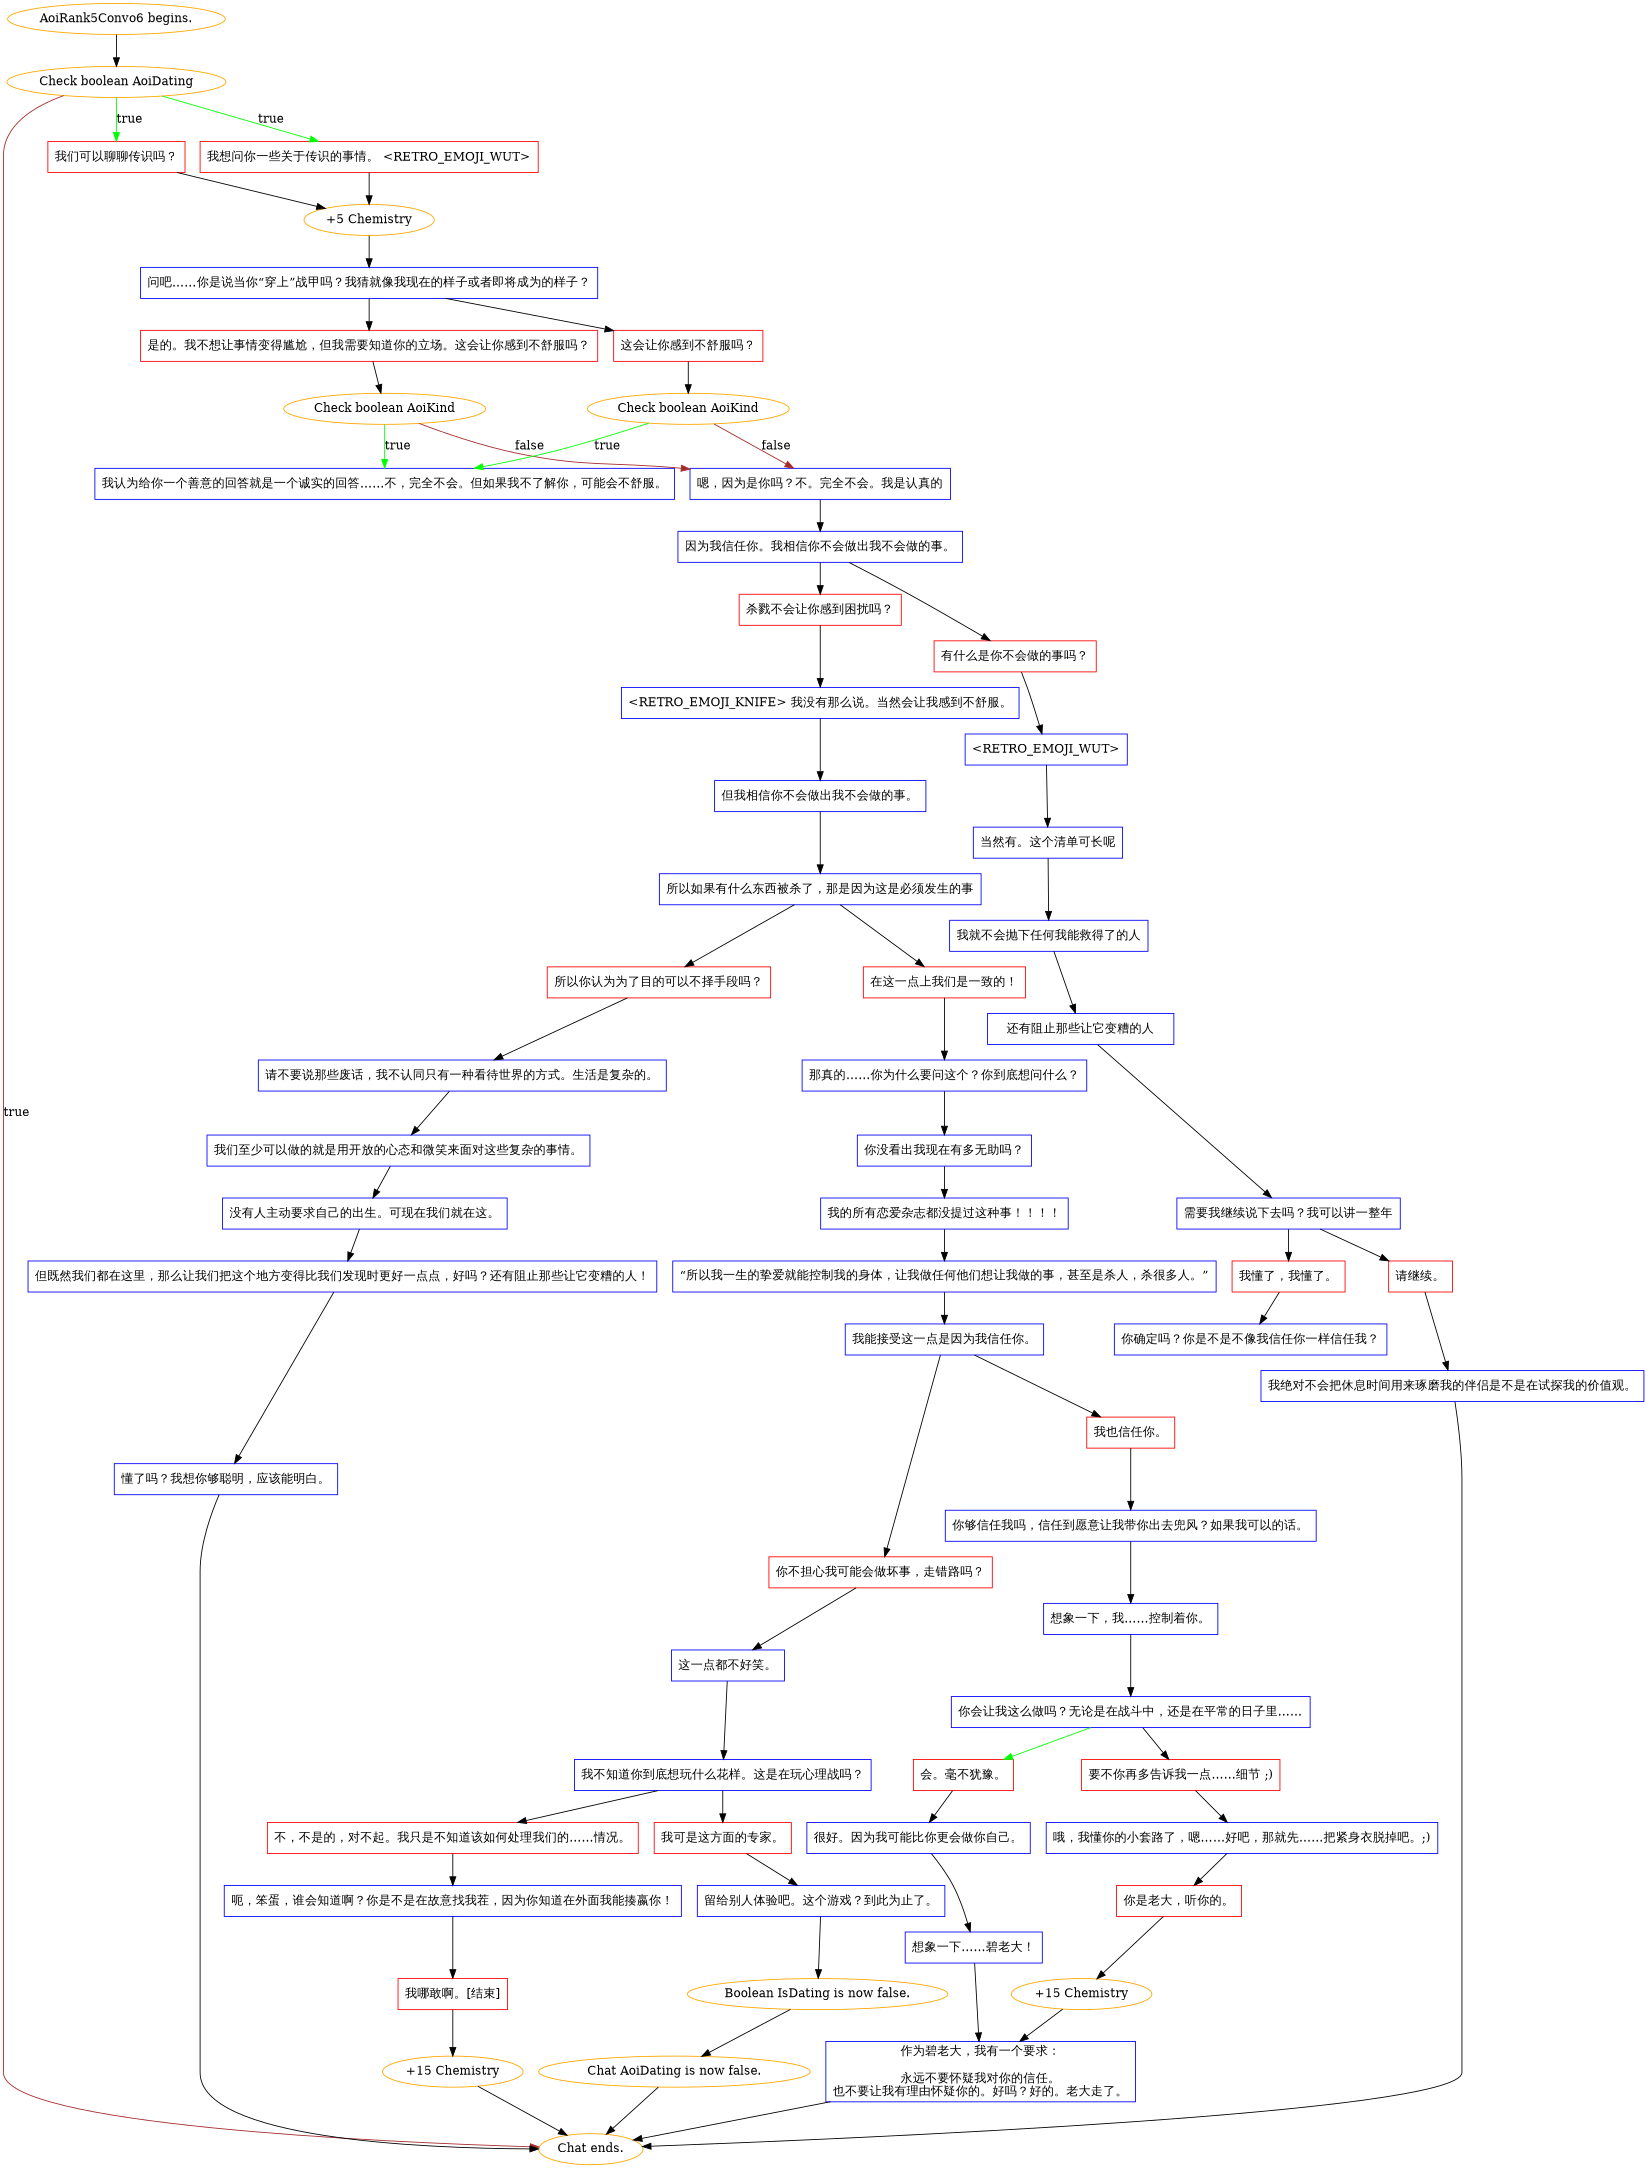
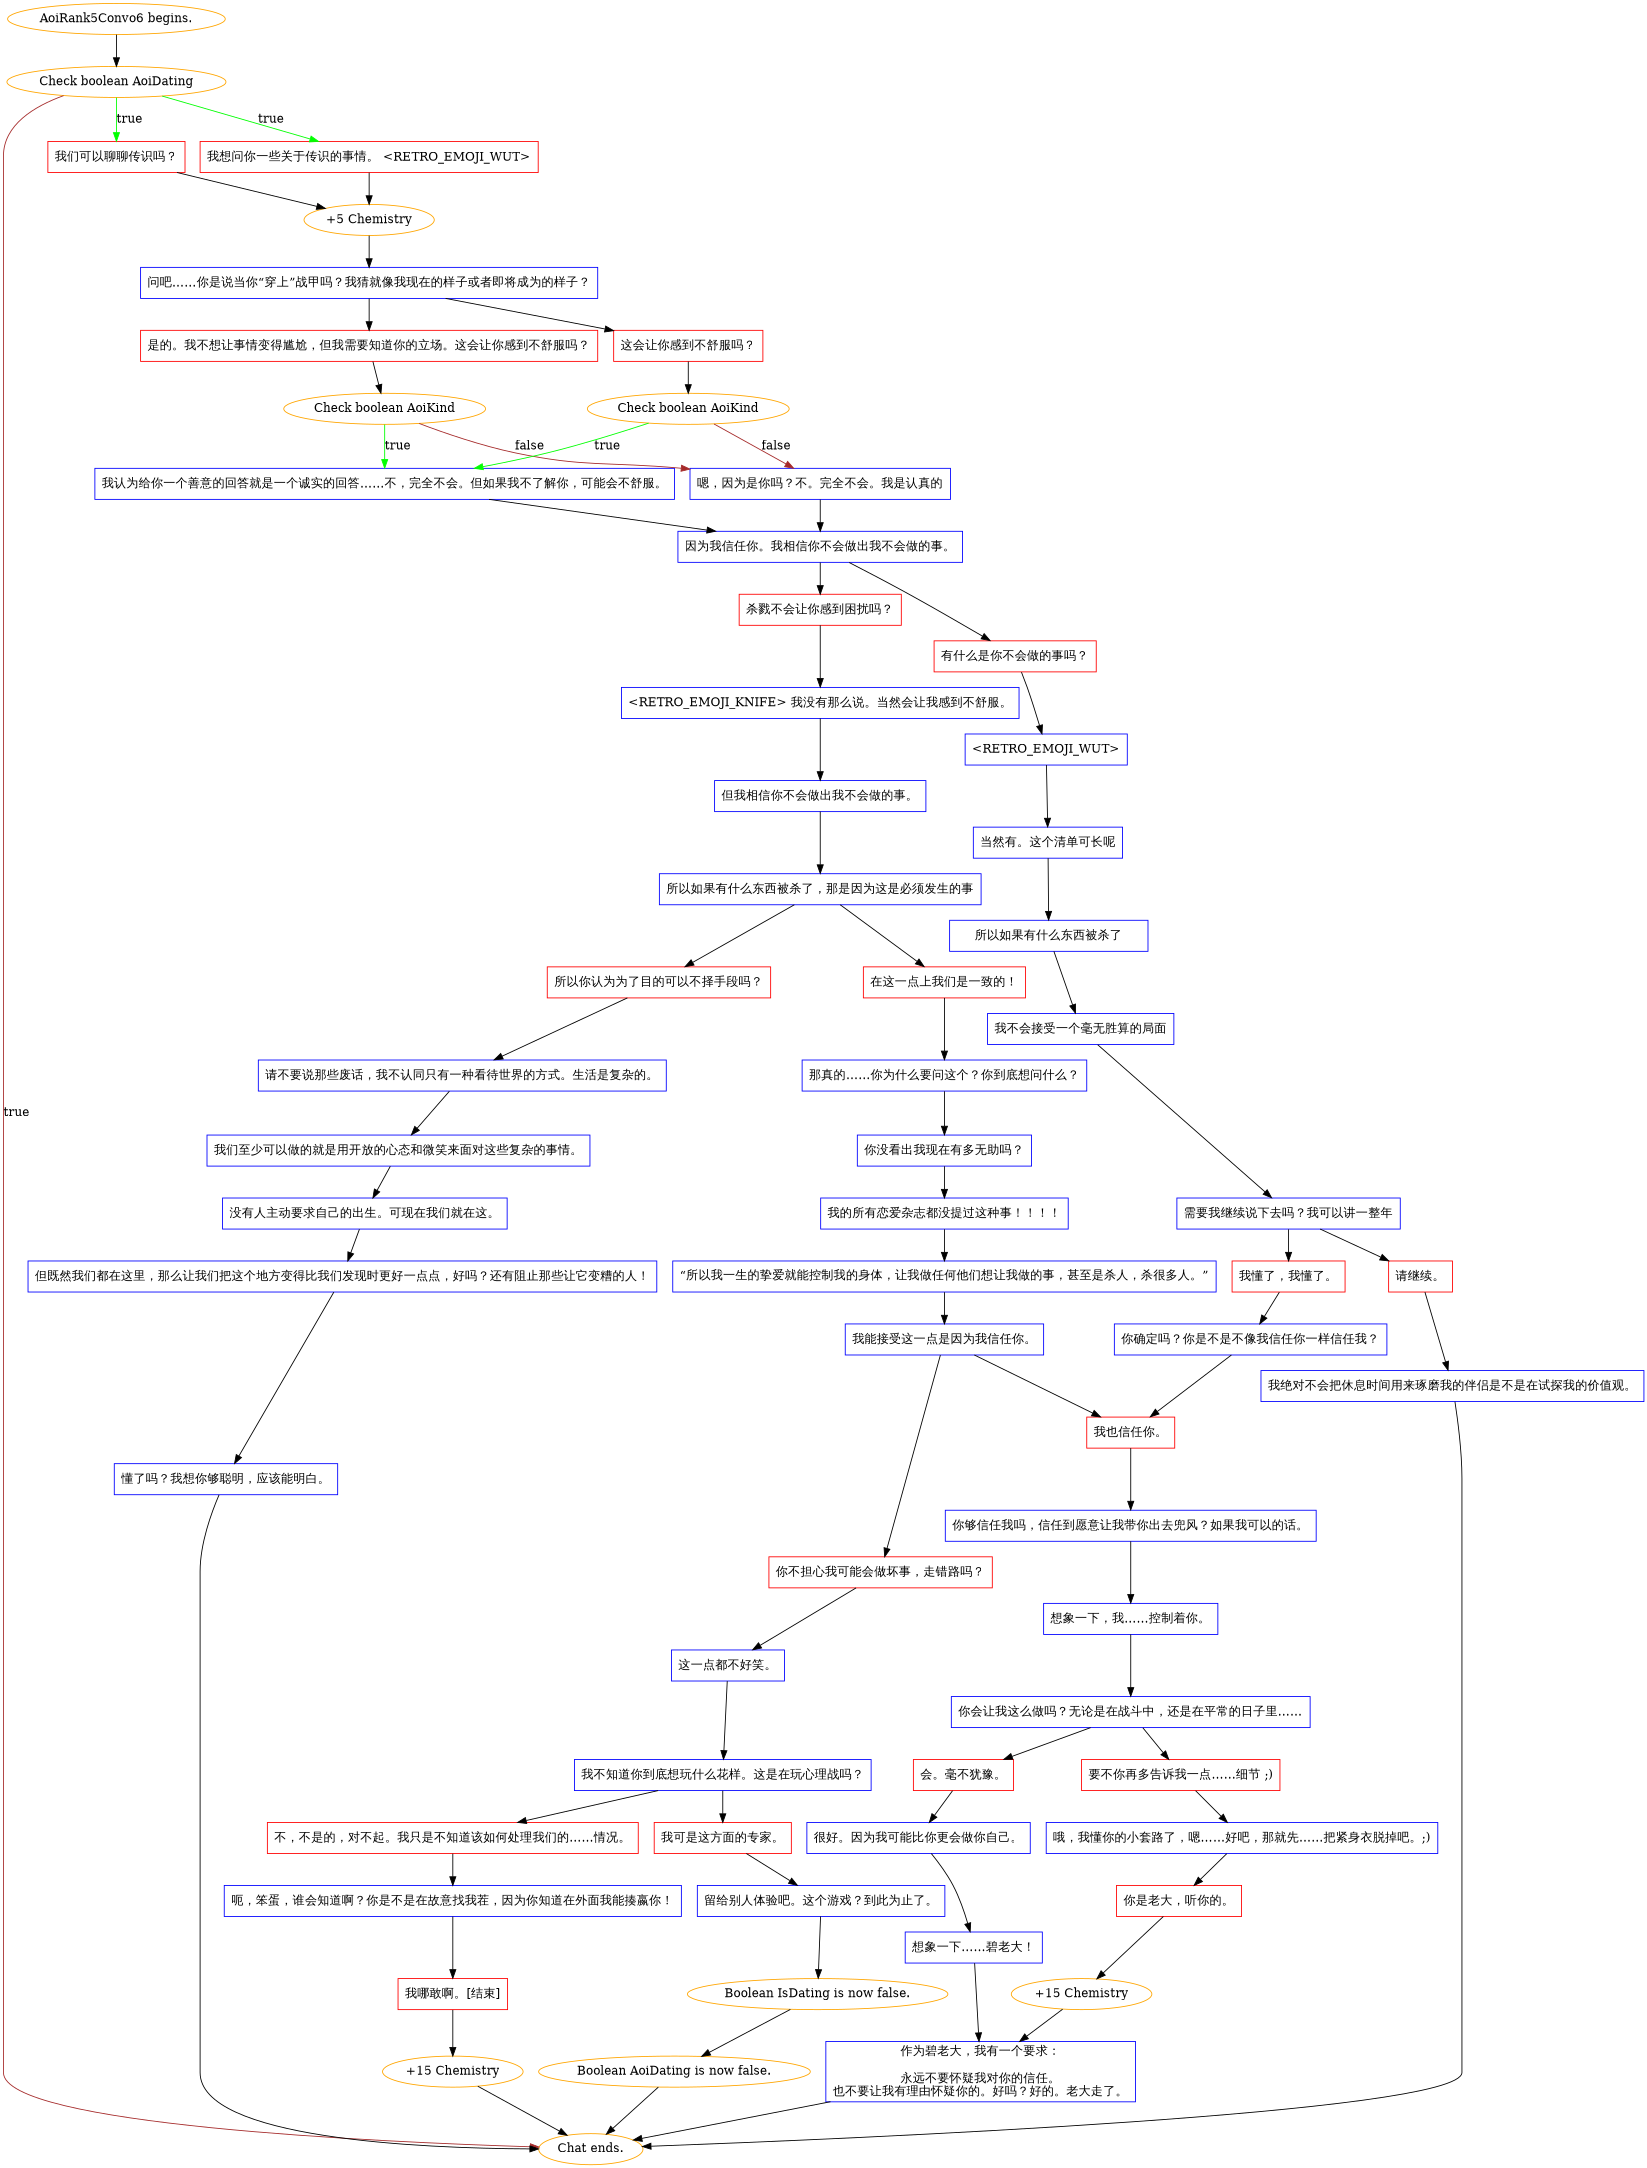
none -> (598, 515)
(1049, 936) -> (1049, 936)
(1081, 1029) -> (1081, 1029)
none -> (1194, 1383)
(1051, 1742) -> (1051, 1742)
(674, 2072) -> (674, 2072)
